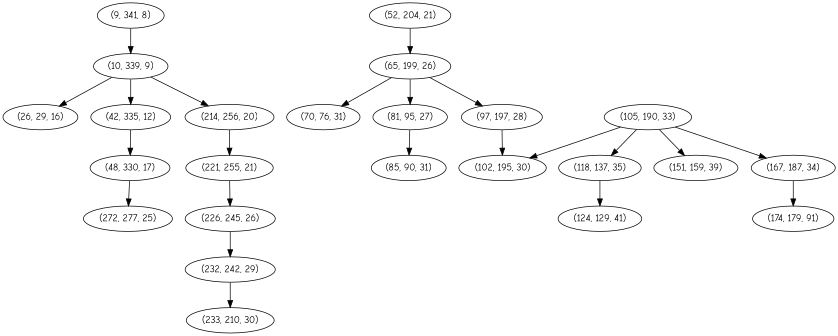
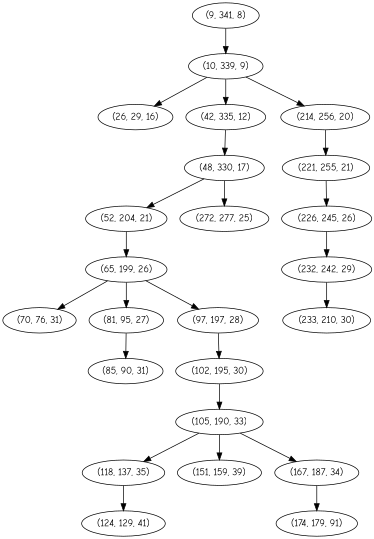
(579, 141) -> (219, 393)
none -> (179, 192)
